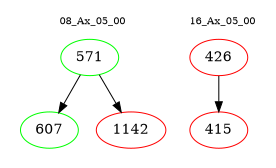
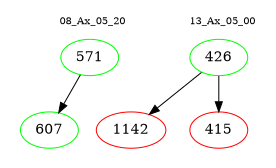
(93, 22) -> (93, 22)
(223, 22) -> (223, 22)
(219, 57) -> (219, 57)
(108, 89) -> (188, 83)
